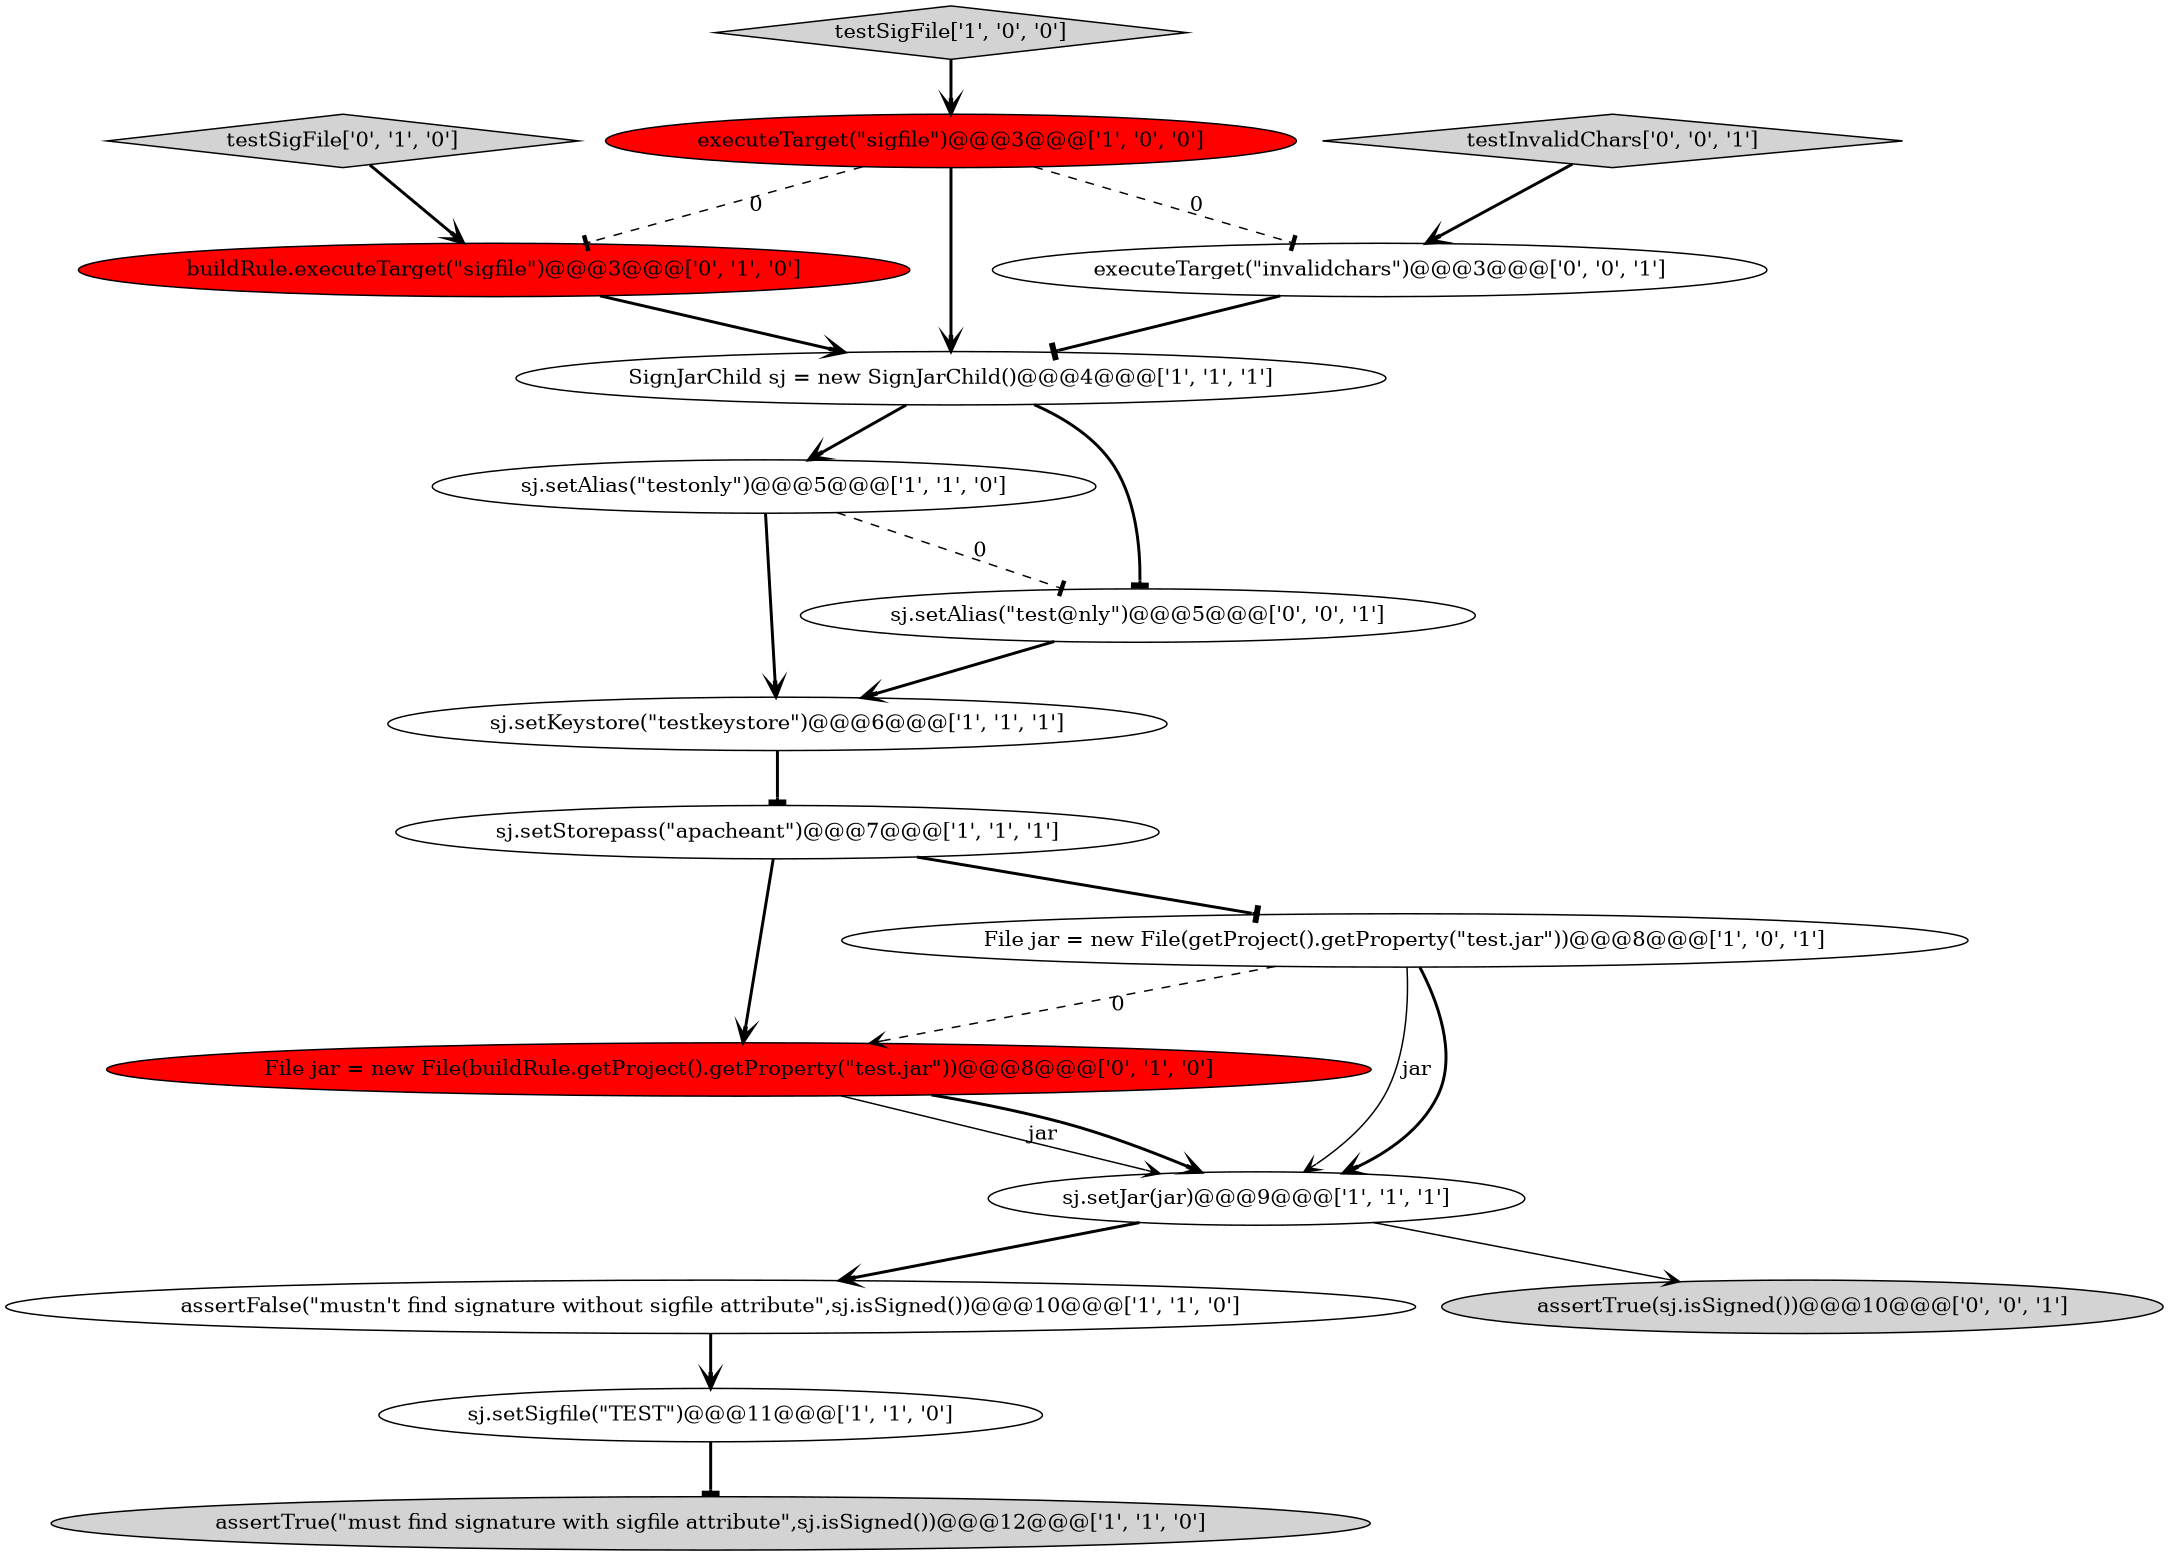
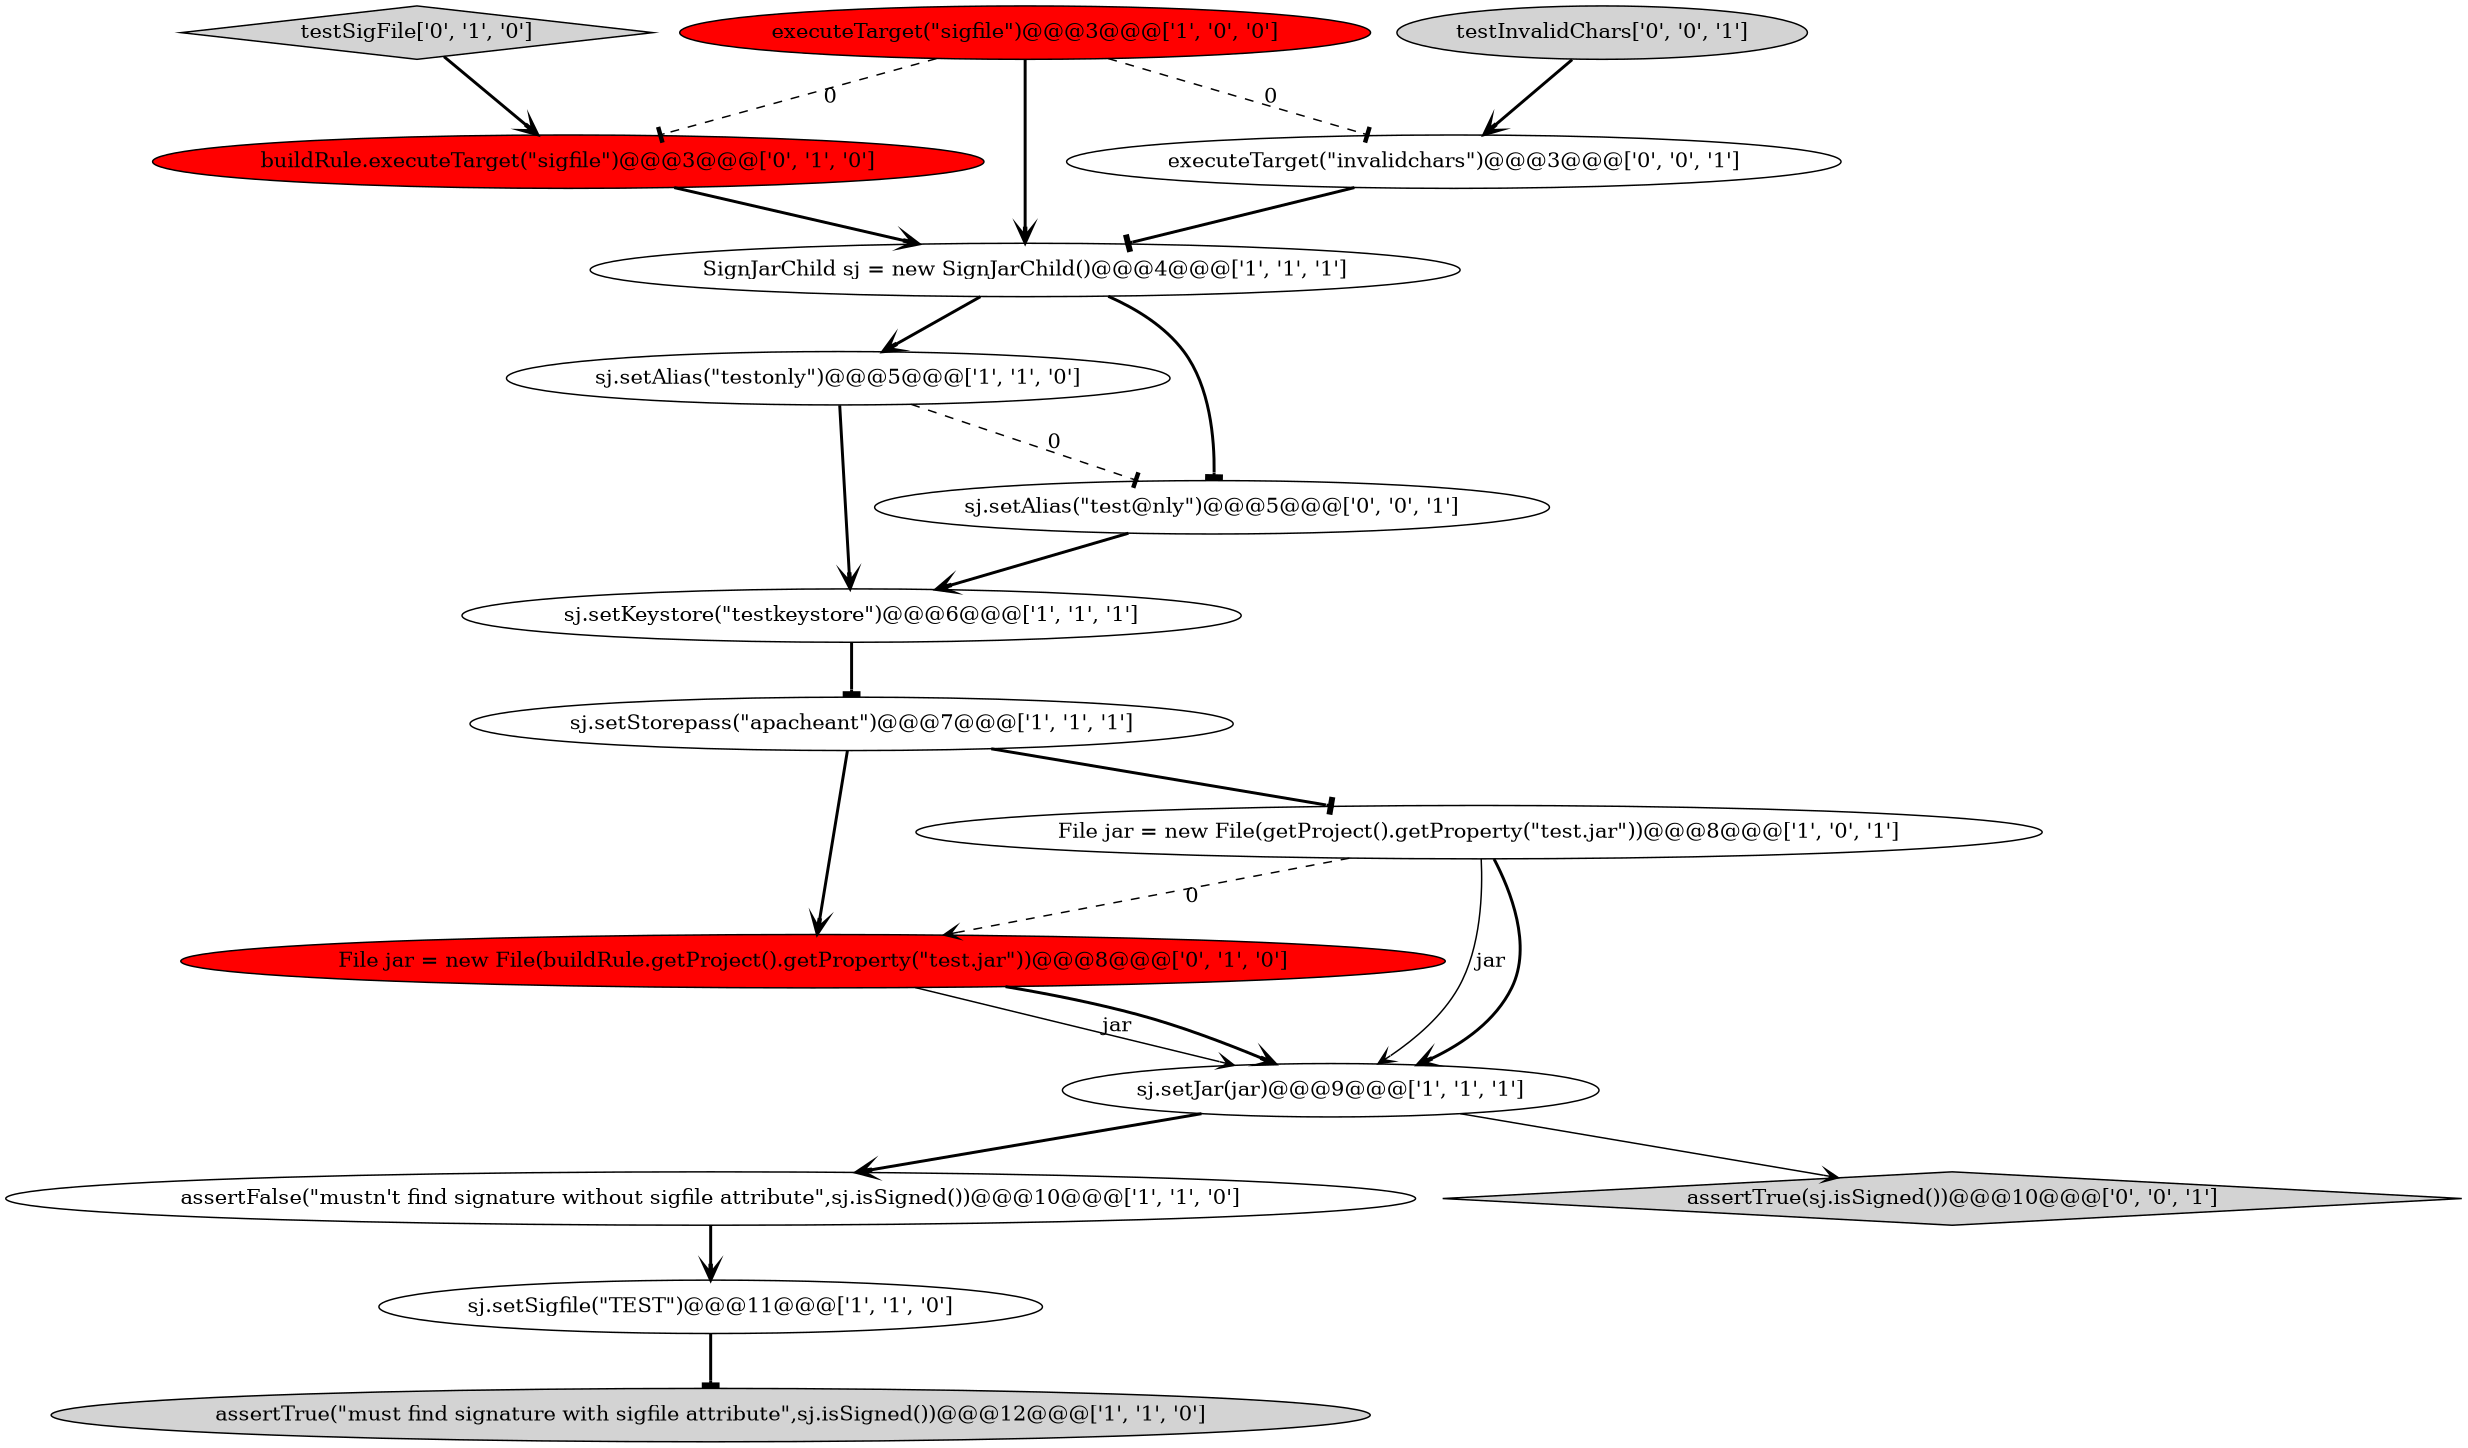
(951, 33) -> none
(1613, 141) -> (1602, 33)
(1802, 1307) -> (1952, 1199)
